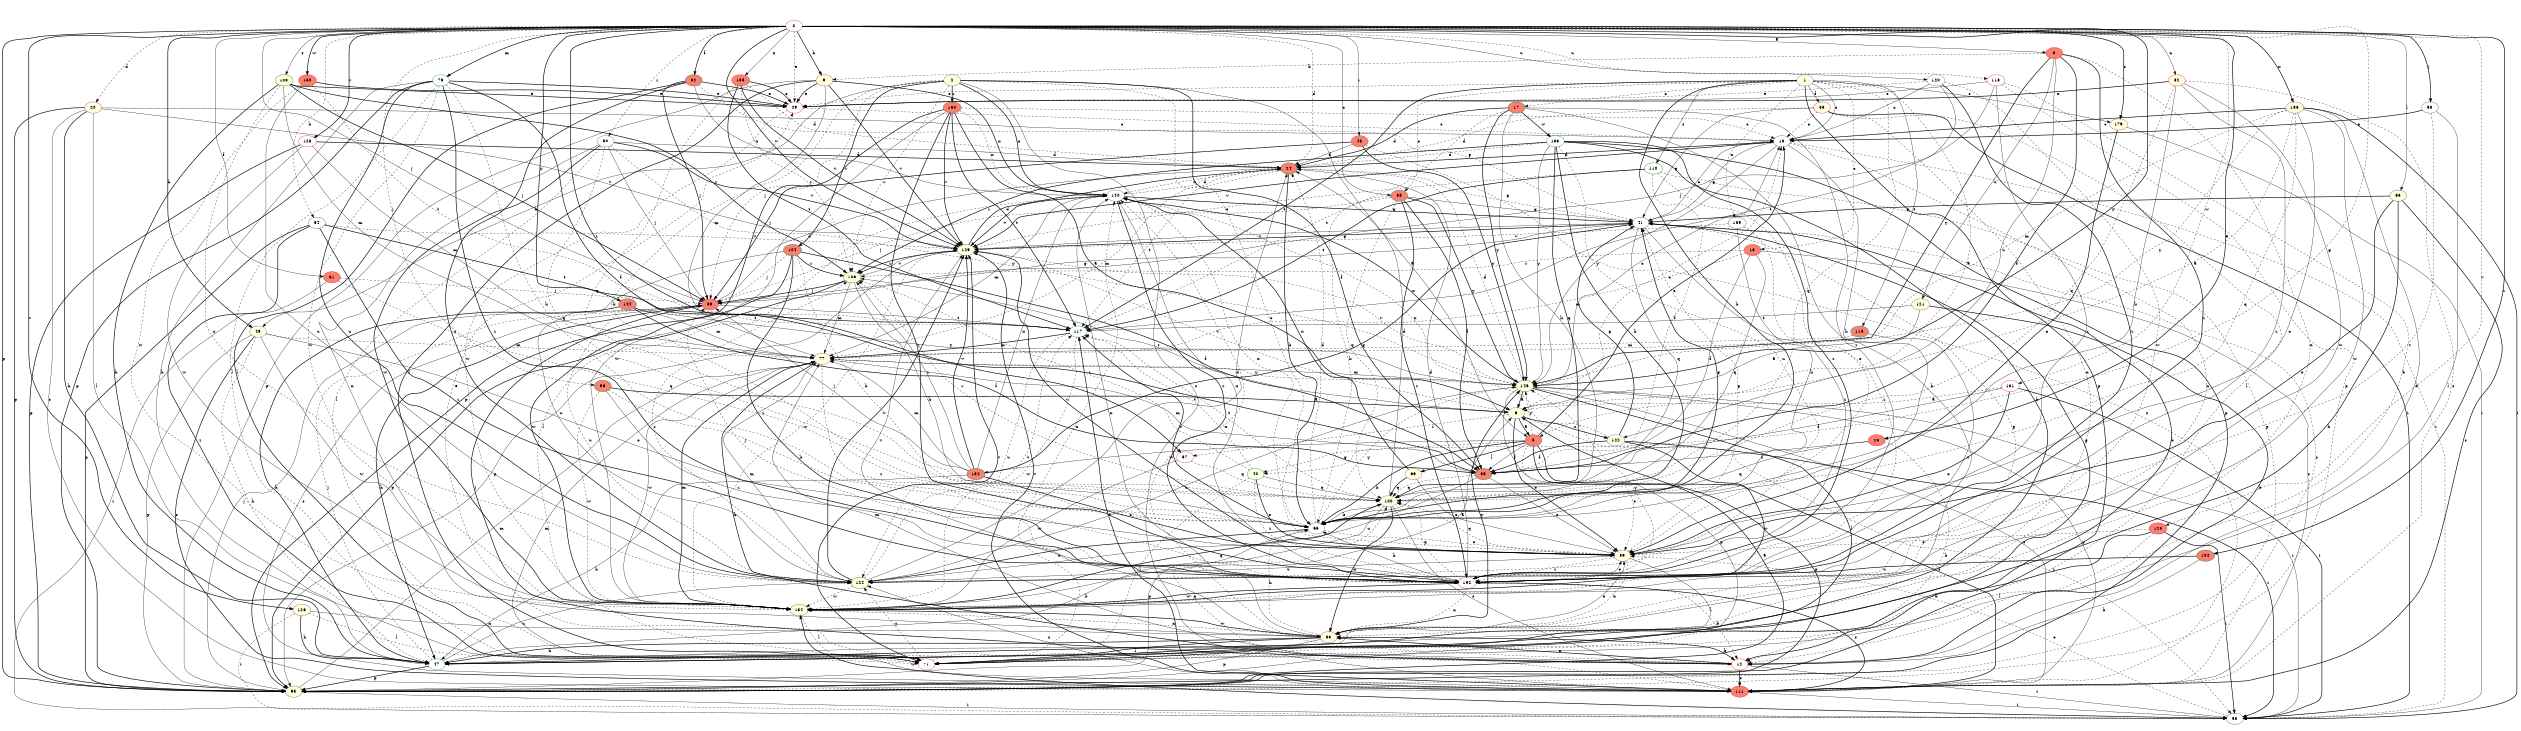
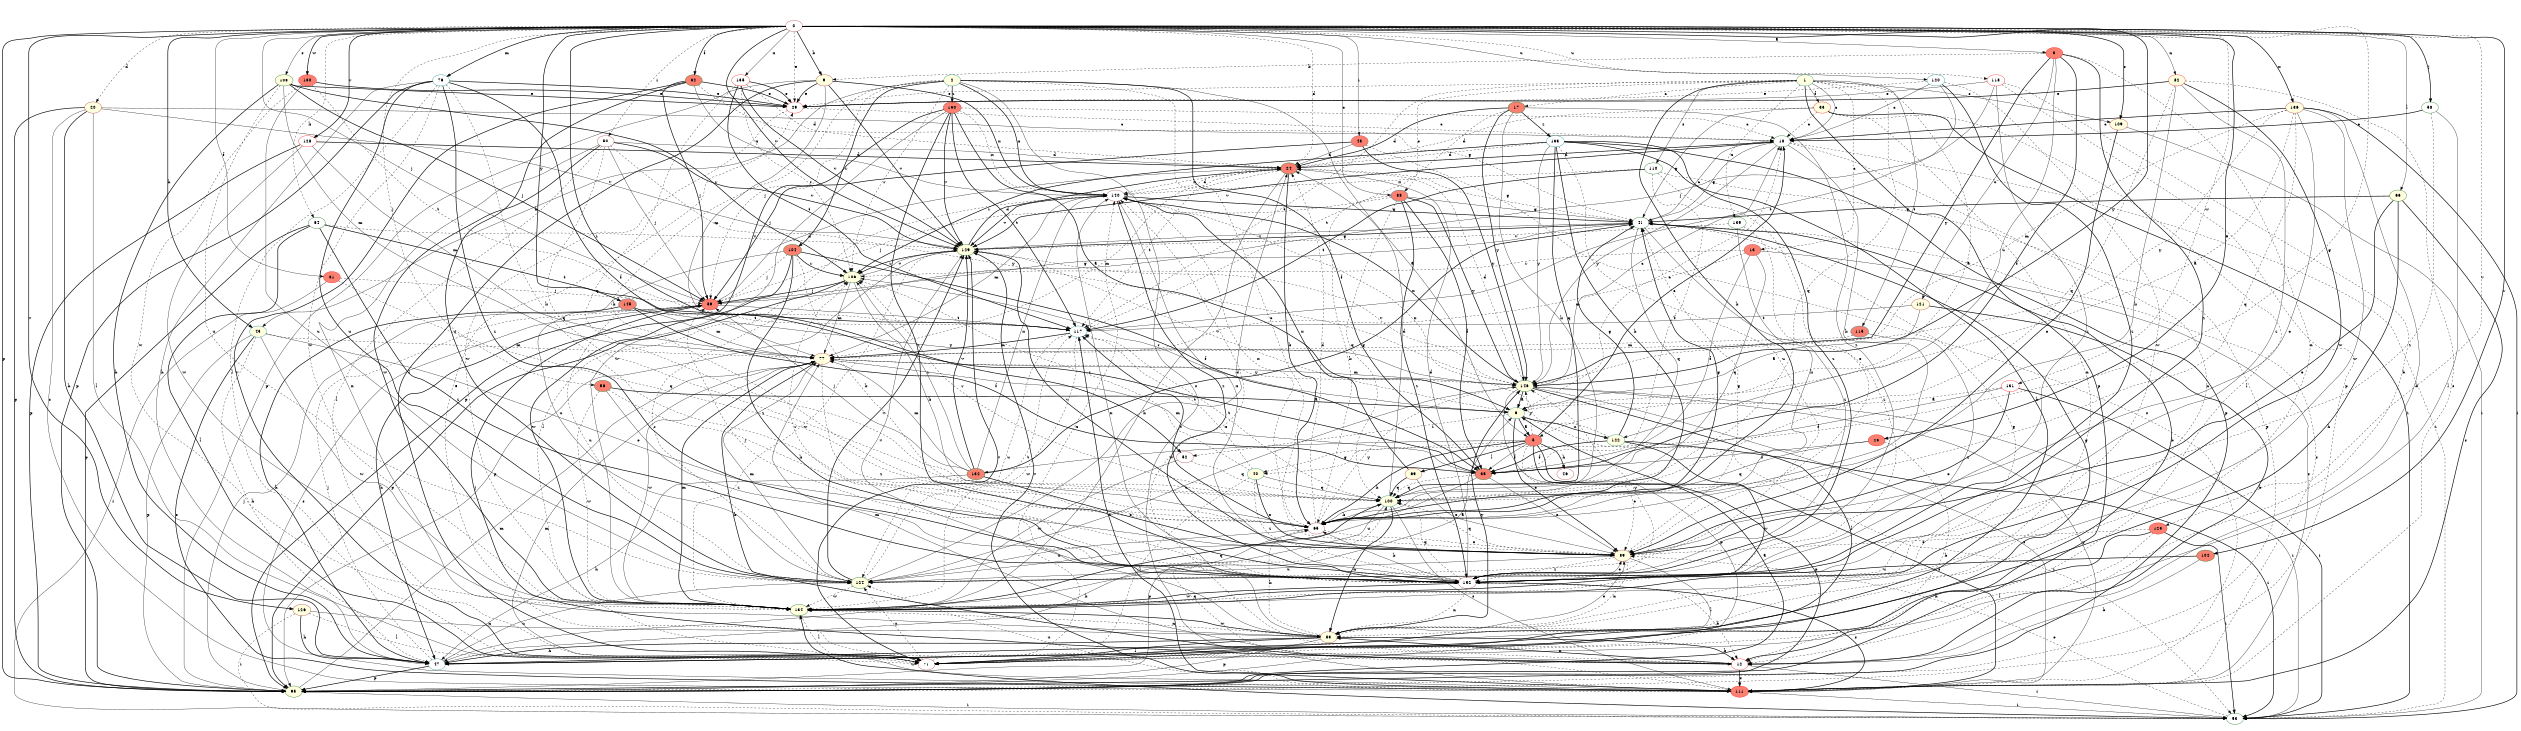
(741, 80) -> (741, 80)
(1409, 107) -> (1409, 107)
(1544, 124) -> (1544, 124)
(2119, 124) -> (2119, 124)
(1310, 198) -> (1399, 180)
(628, 304) -> (628, 304)
(237, 372) -> (237, 372)
(200, 440) -> (200, 440)
(1185, 457) -> (1185, 457)
none -> (1565, 474)
none -> (1054, 531)
(1100, 545) -> (1100, 545)
(1674, 582) -> (1674, 582)
(1603, 622) -> (974, 593)
(1144, 664) -> (1144, 664)
